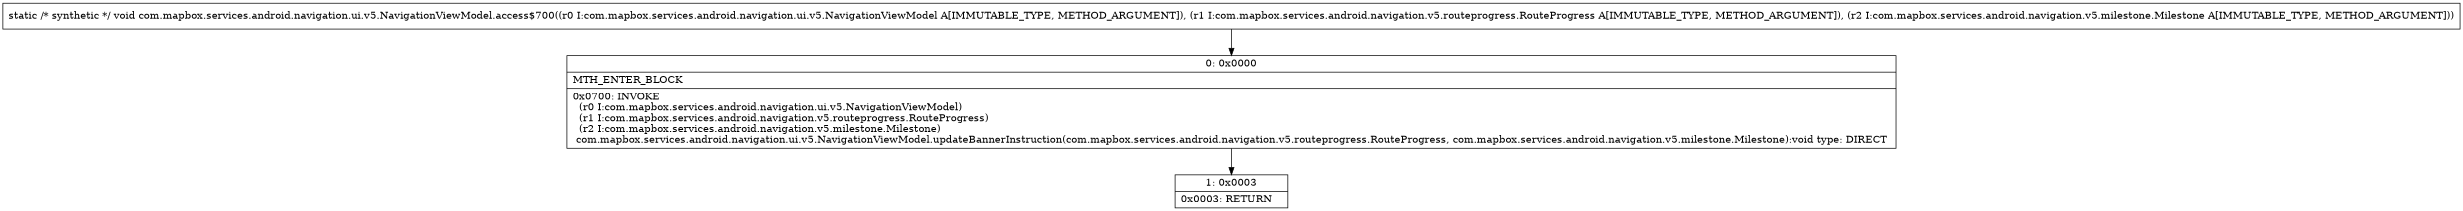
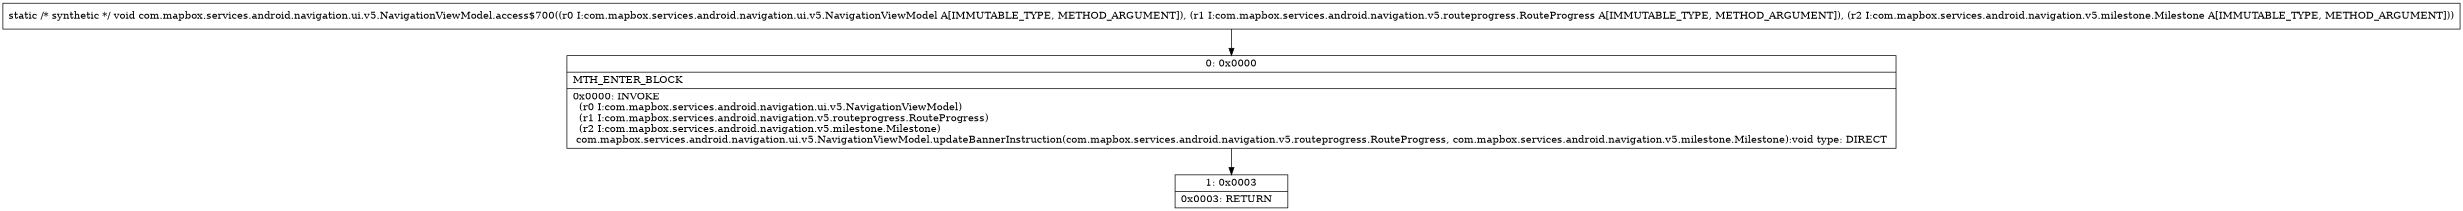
(620, 97) -> (620, 97)
